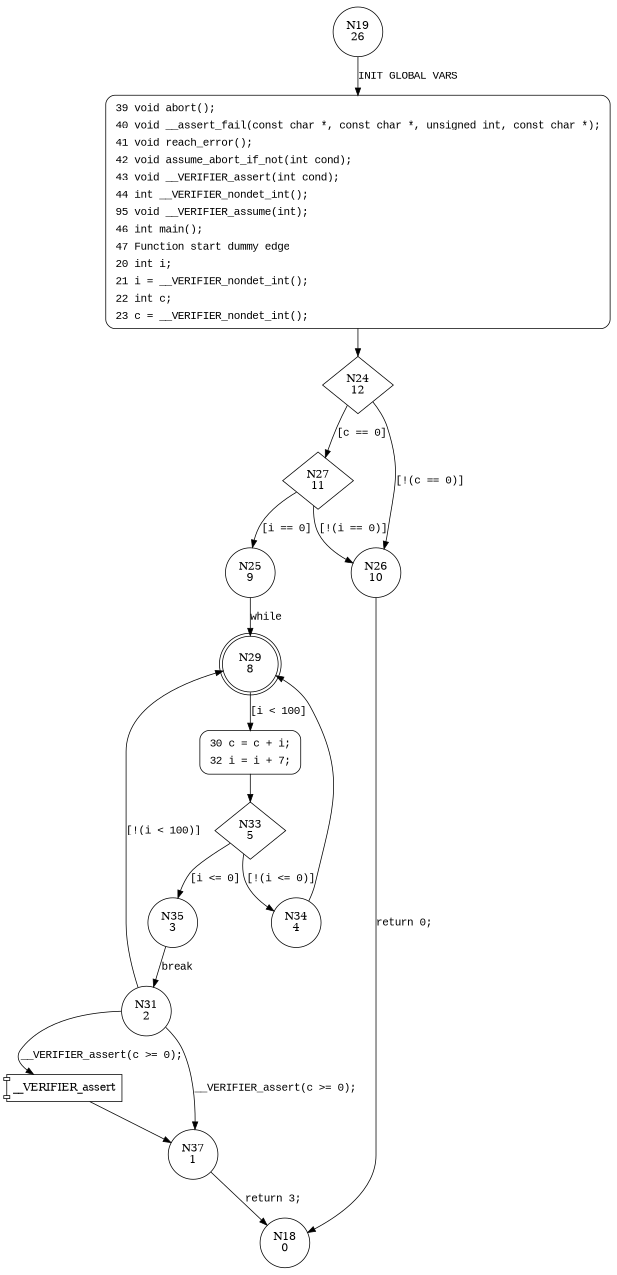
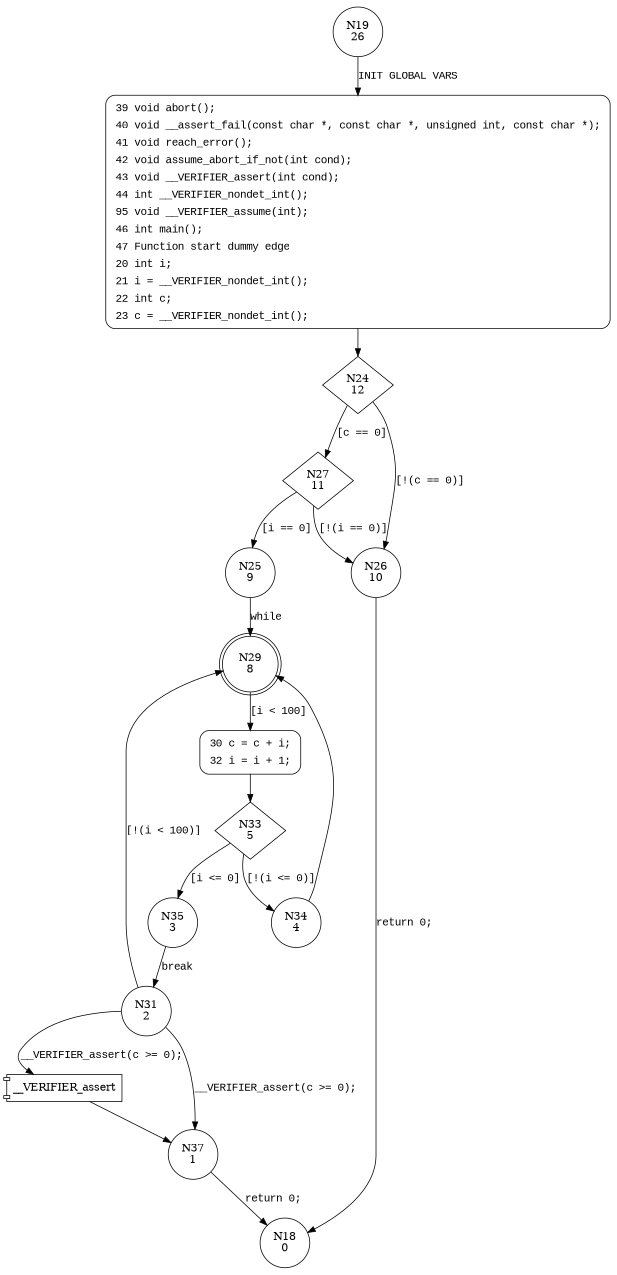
(260, 761) -> (260, 761)
(273, 1199) -> (273, 1199)
